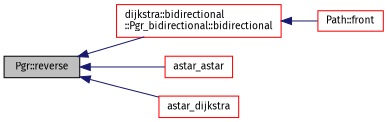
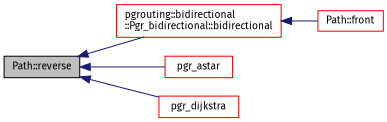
(199, 21) -> (199, 21)
(42, 67) -> (42, 67)
(199, 67) -> (199, 67)
(199, 107) -> (199, 107)
